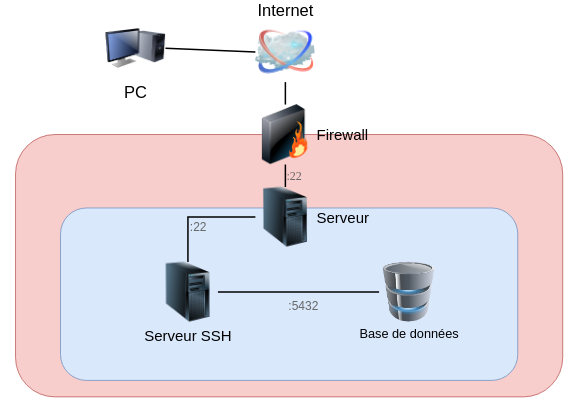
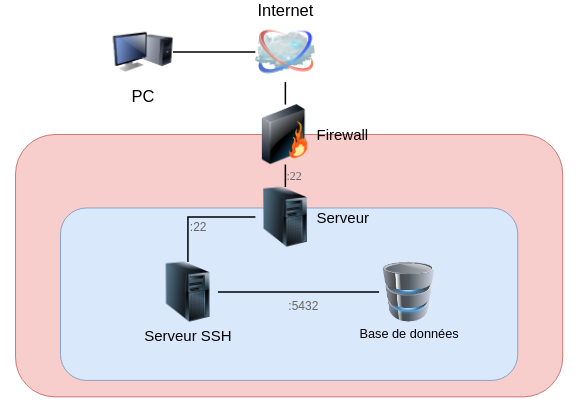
(135, 48) -> (143, 52)
